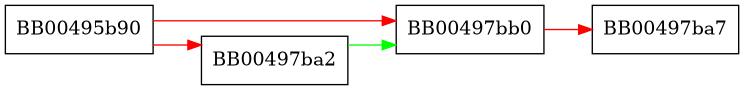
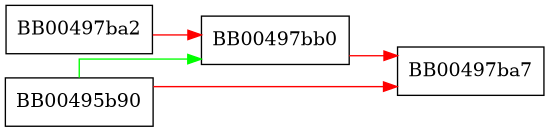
(268, 21) -> (124, 59)
(171, 45) -> (268, 87)
(365, 45) -> (170, 35)
